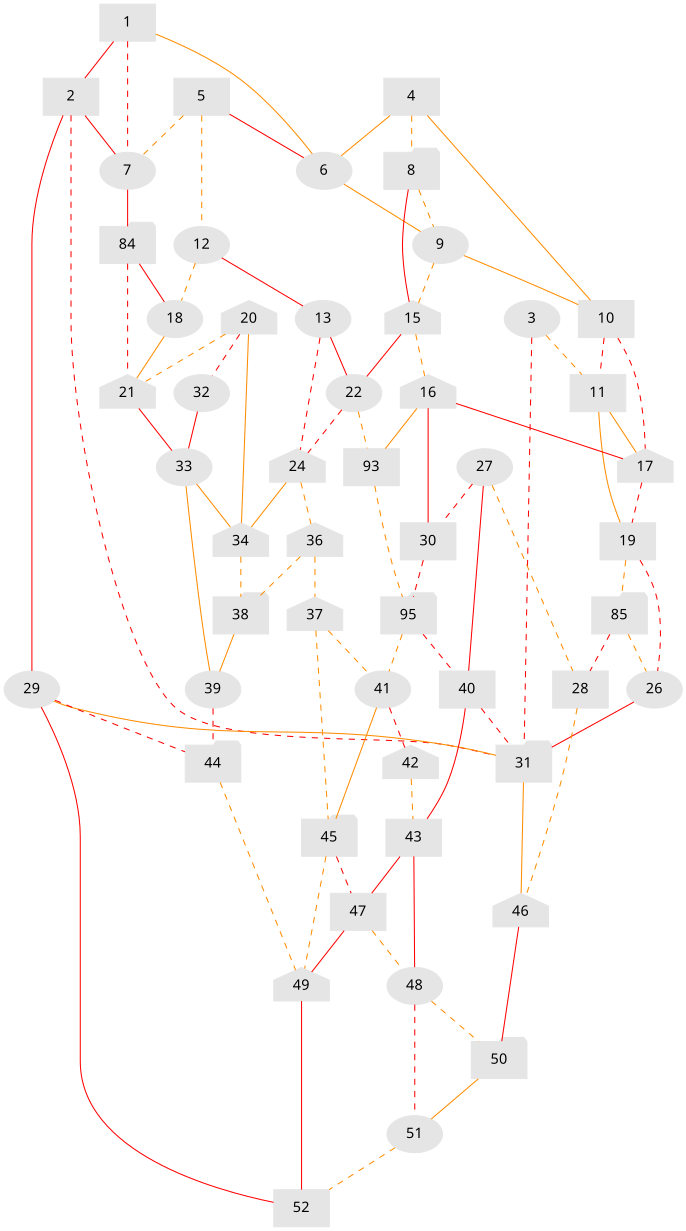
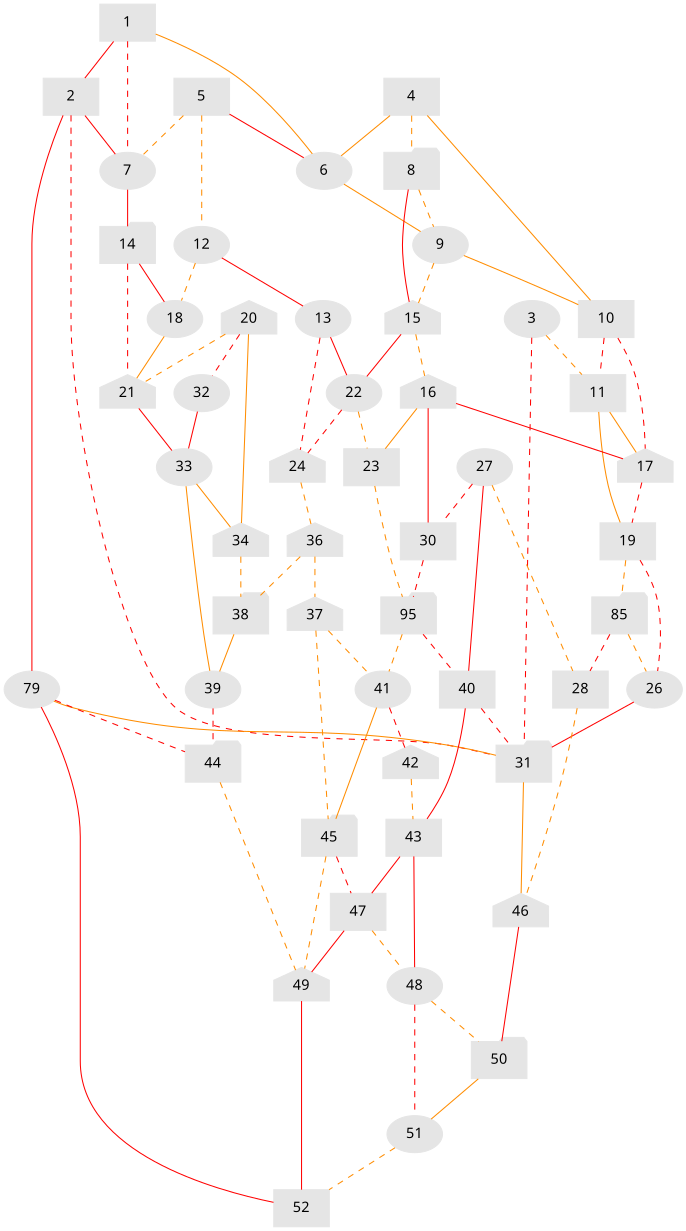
(128, 245) -> (128, 245)
(372, 467) -> (372, 467)
(269, 505) -> none
(32, 690) -> (32, 690)
